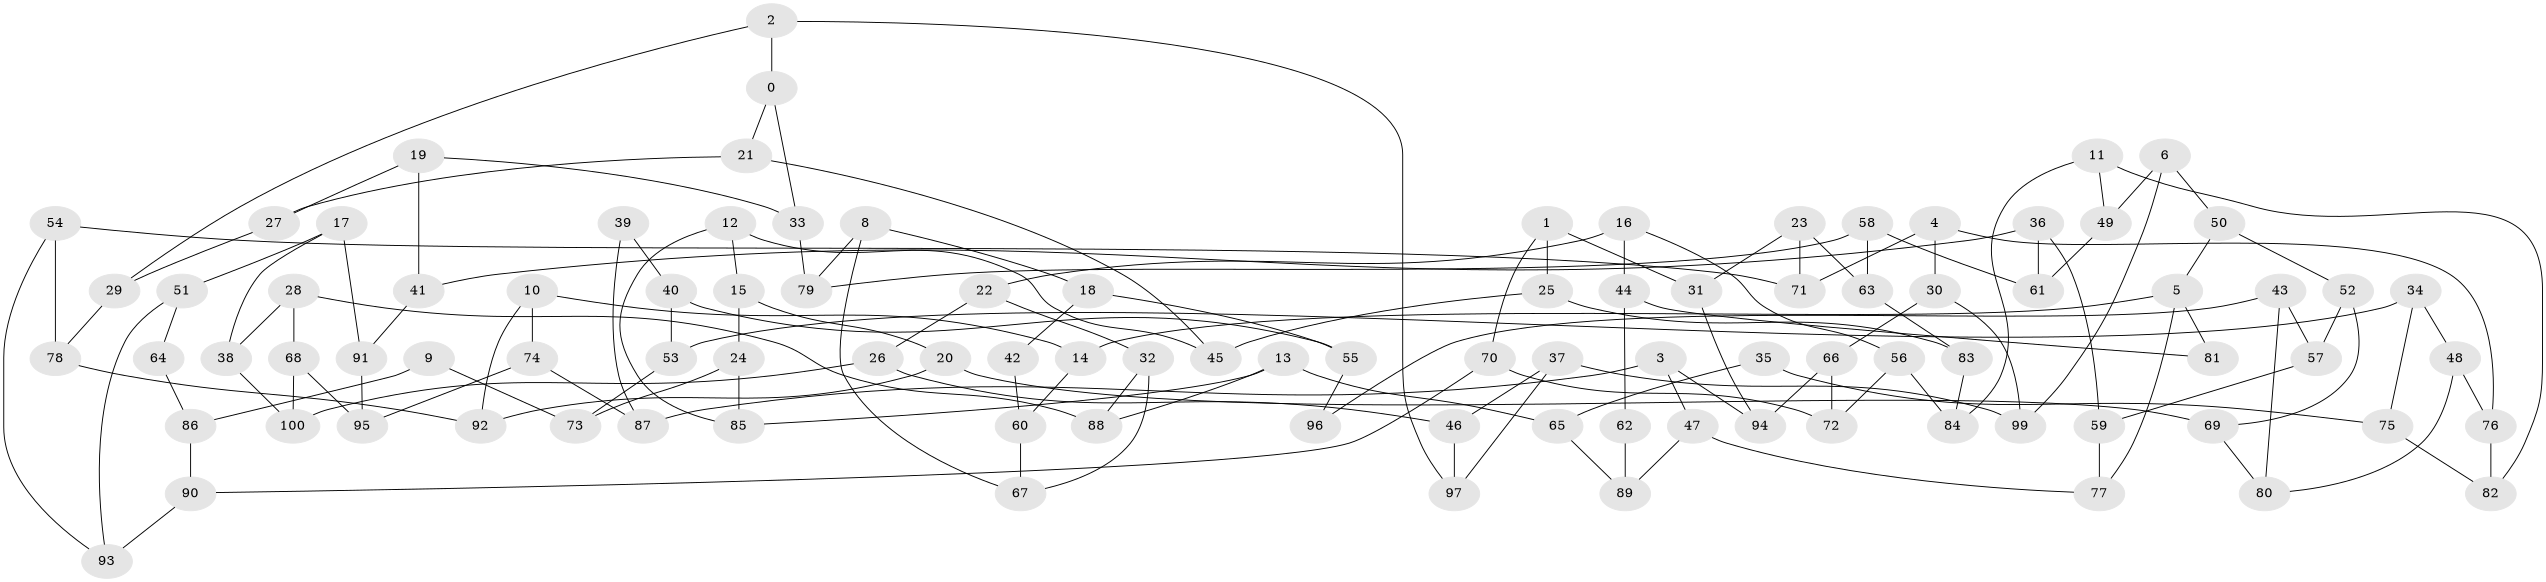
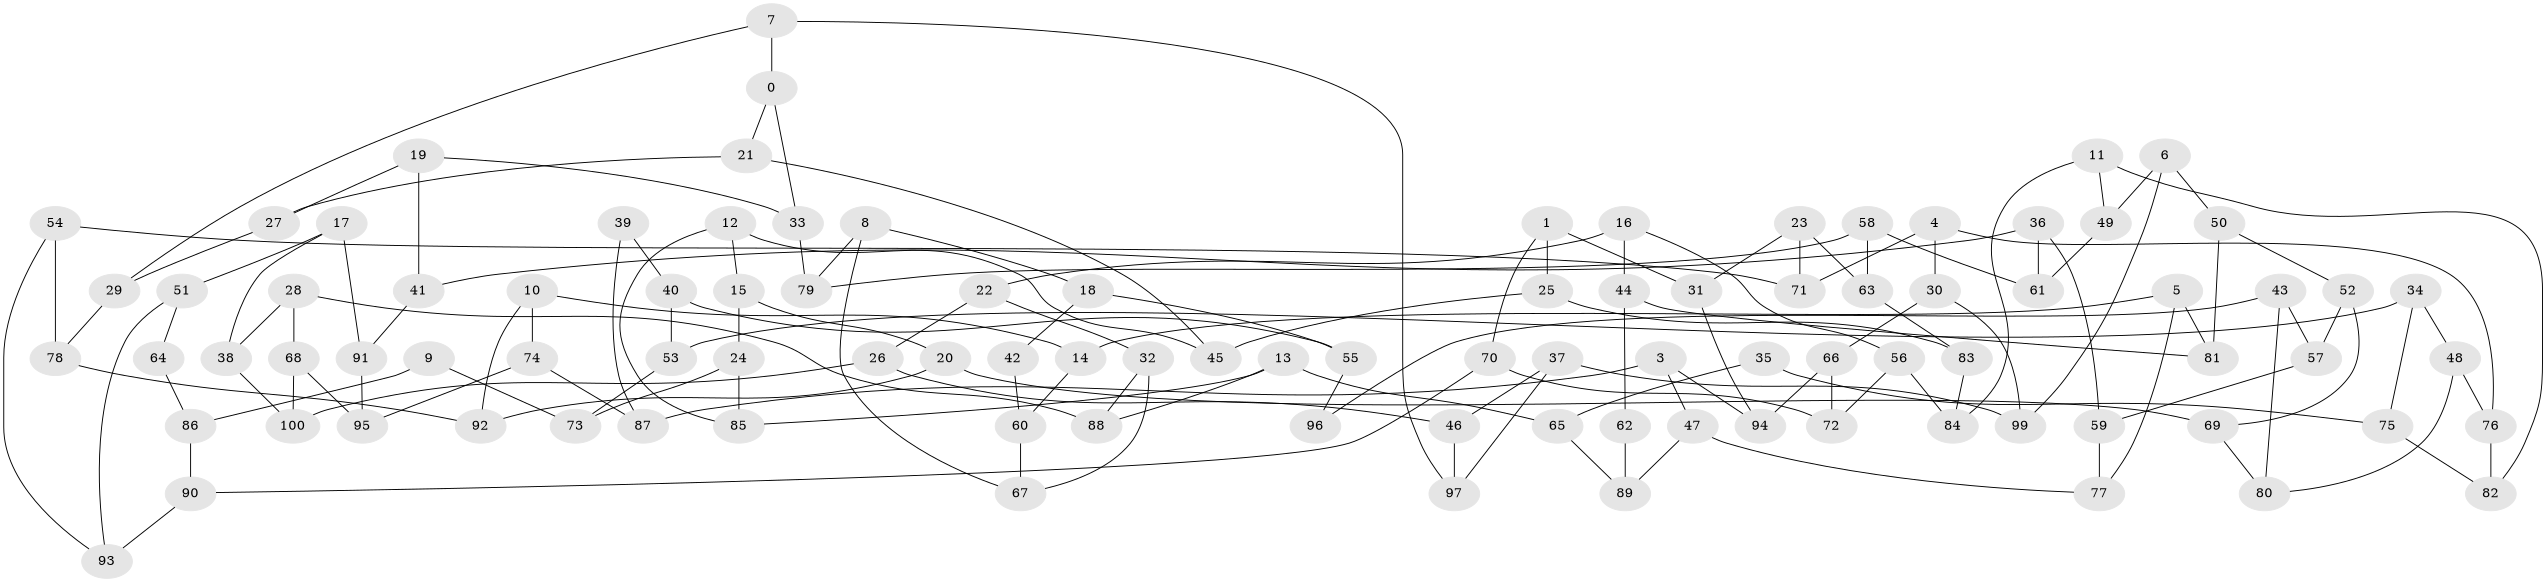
(772, 21) -> (772, 21)
(2198, 257) -> (2216, 291)
